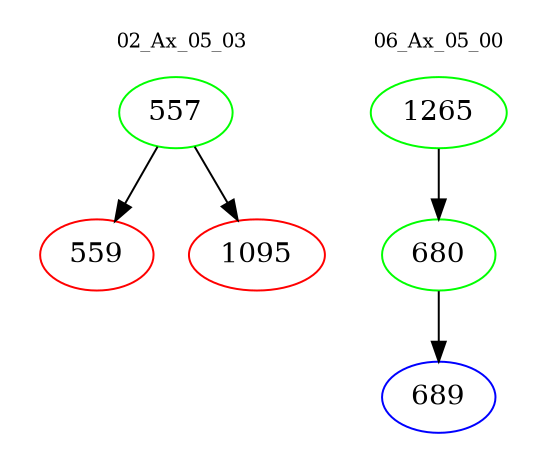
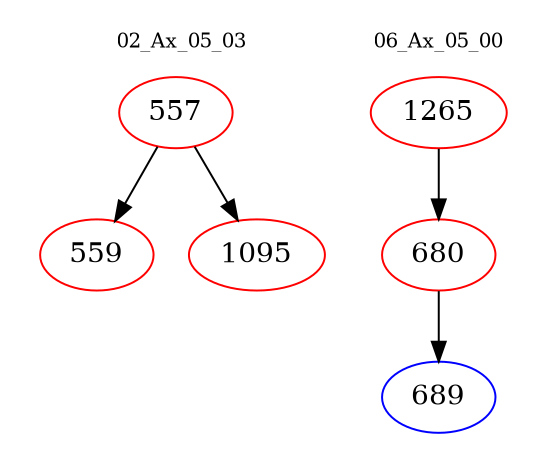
(176, 113) -> (176, 113)
(439, 113) -> (439, 113)
(439, 255) -> (439, 255)
